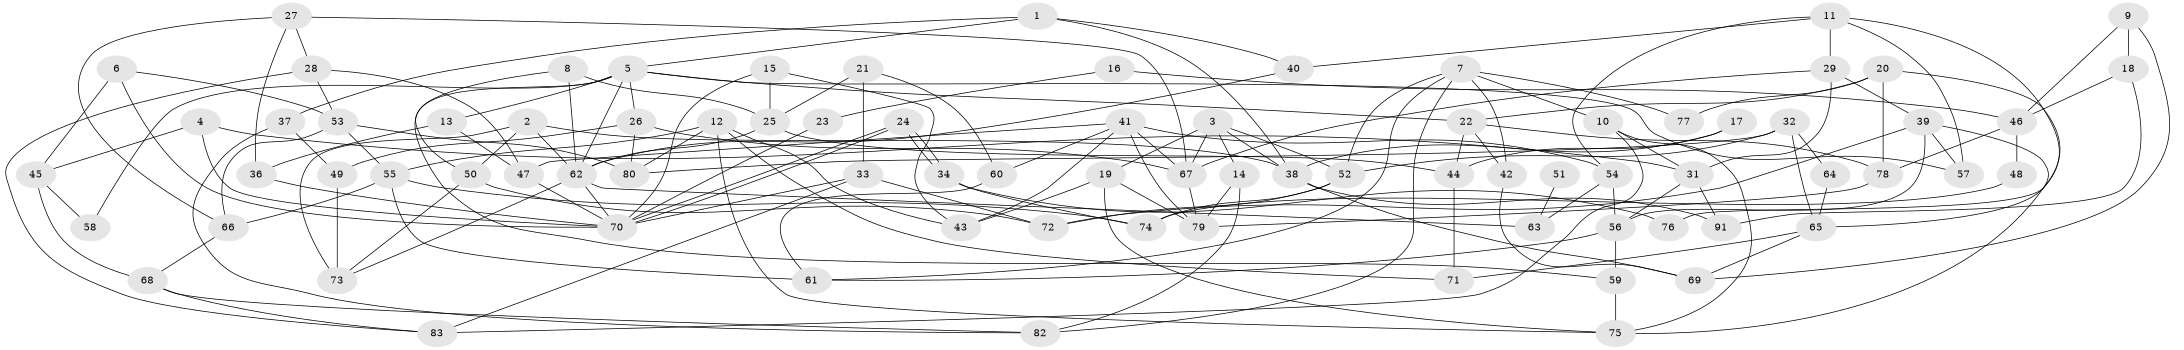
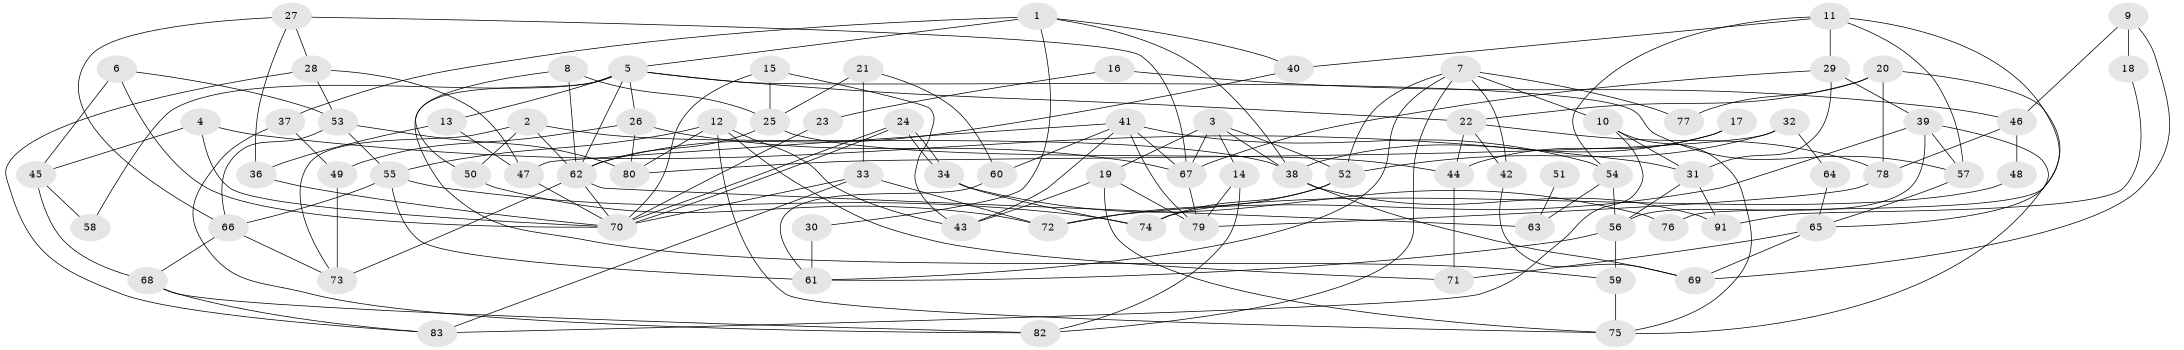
(2073, 96) -> none
(1801, 175) -> (1917, 194)
none -> (812, 228)
(401, 230) -> (283, 254)
